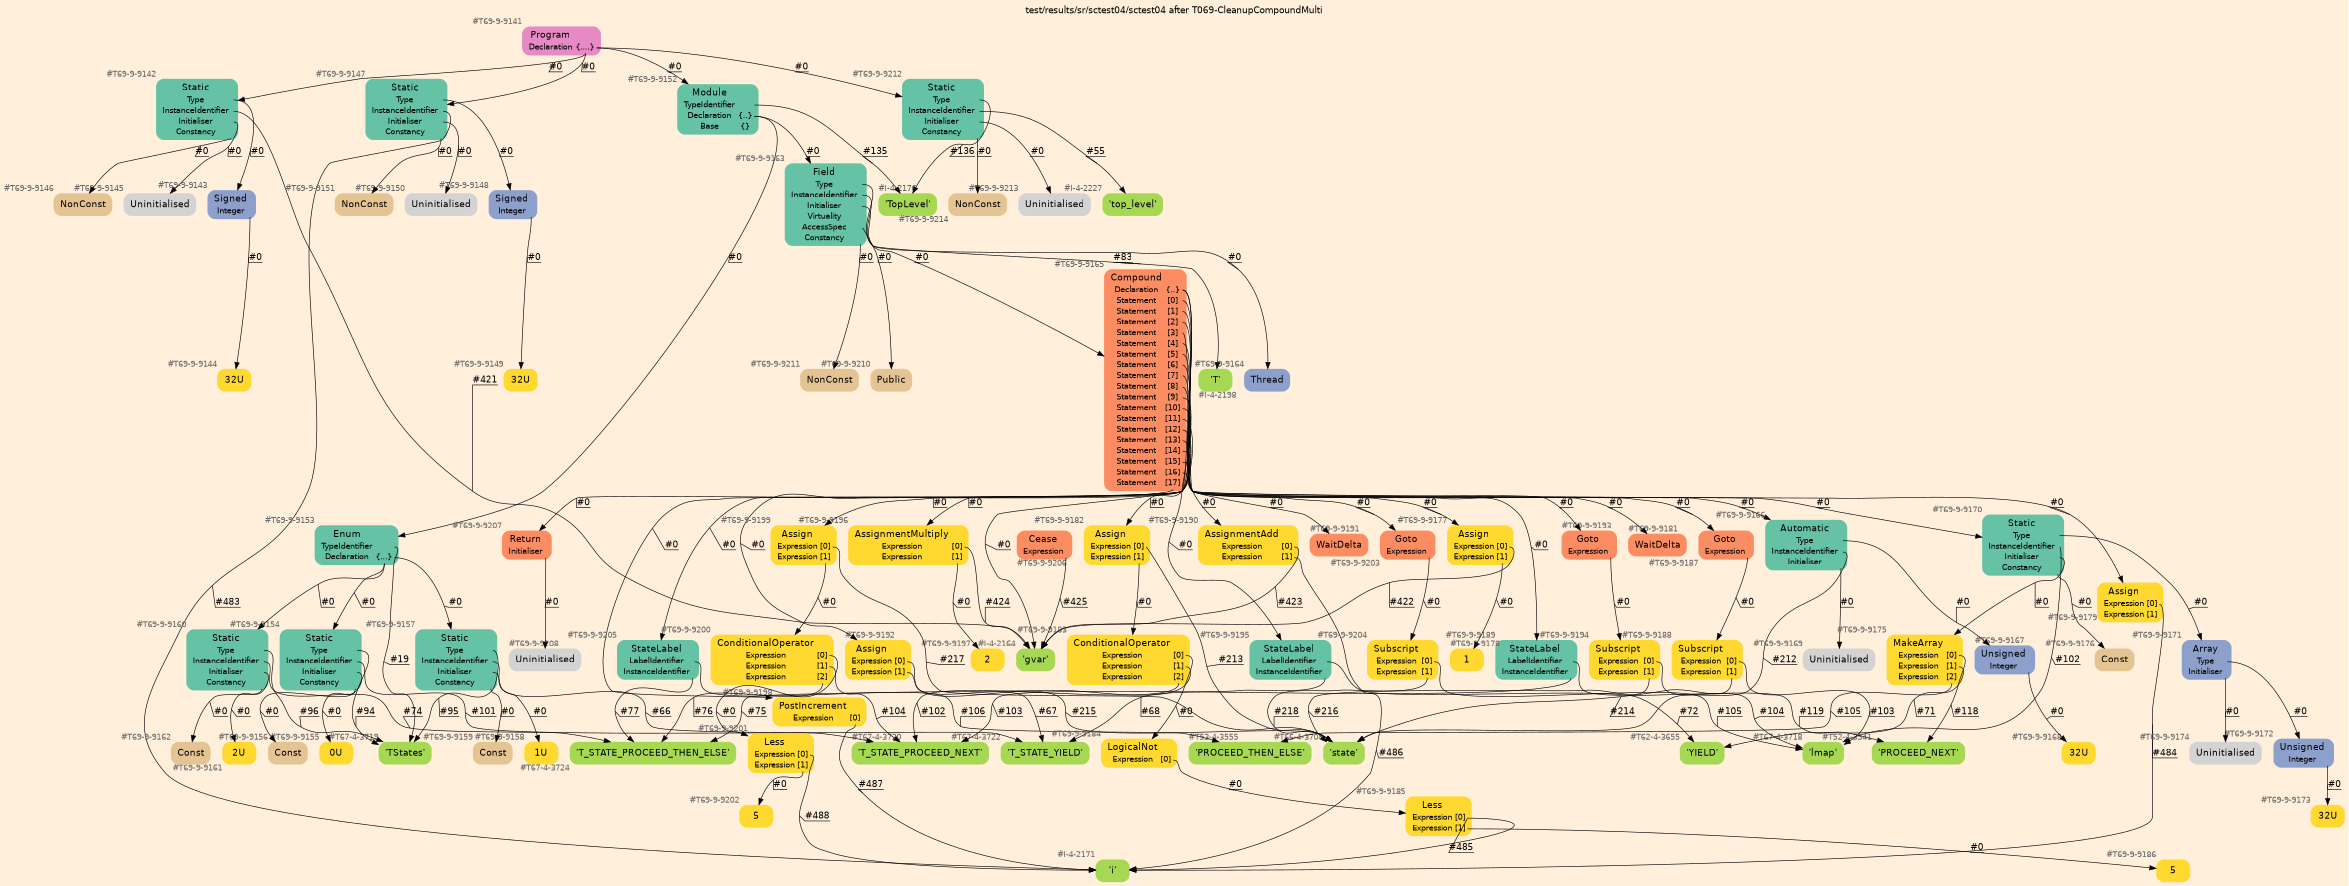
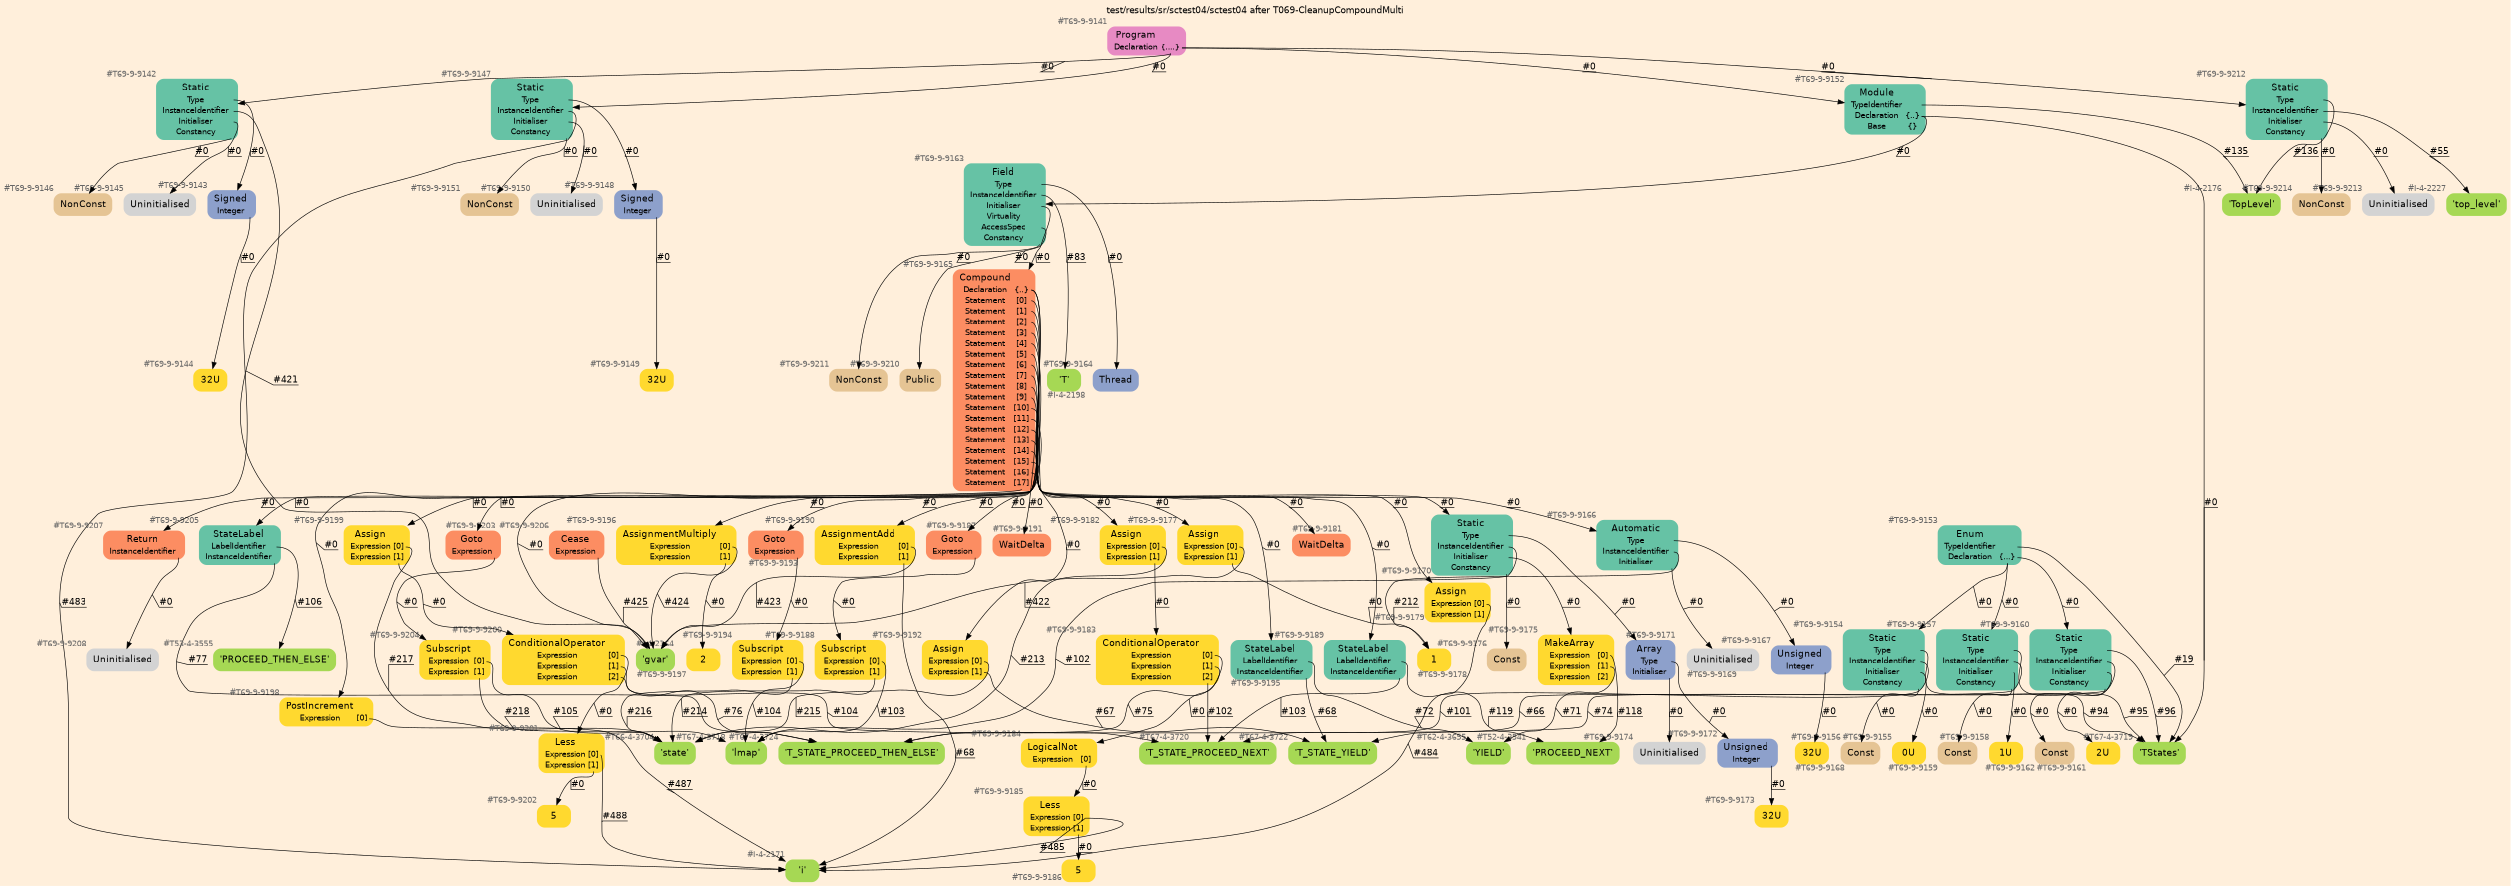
(648, 373) -> (2204, 319)
(526, 551) -> (143, 551)
(1650, 719) -> (1513, 577)
(1633, 732) -> none
(1391, 753) -> (965, 753)
